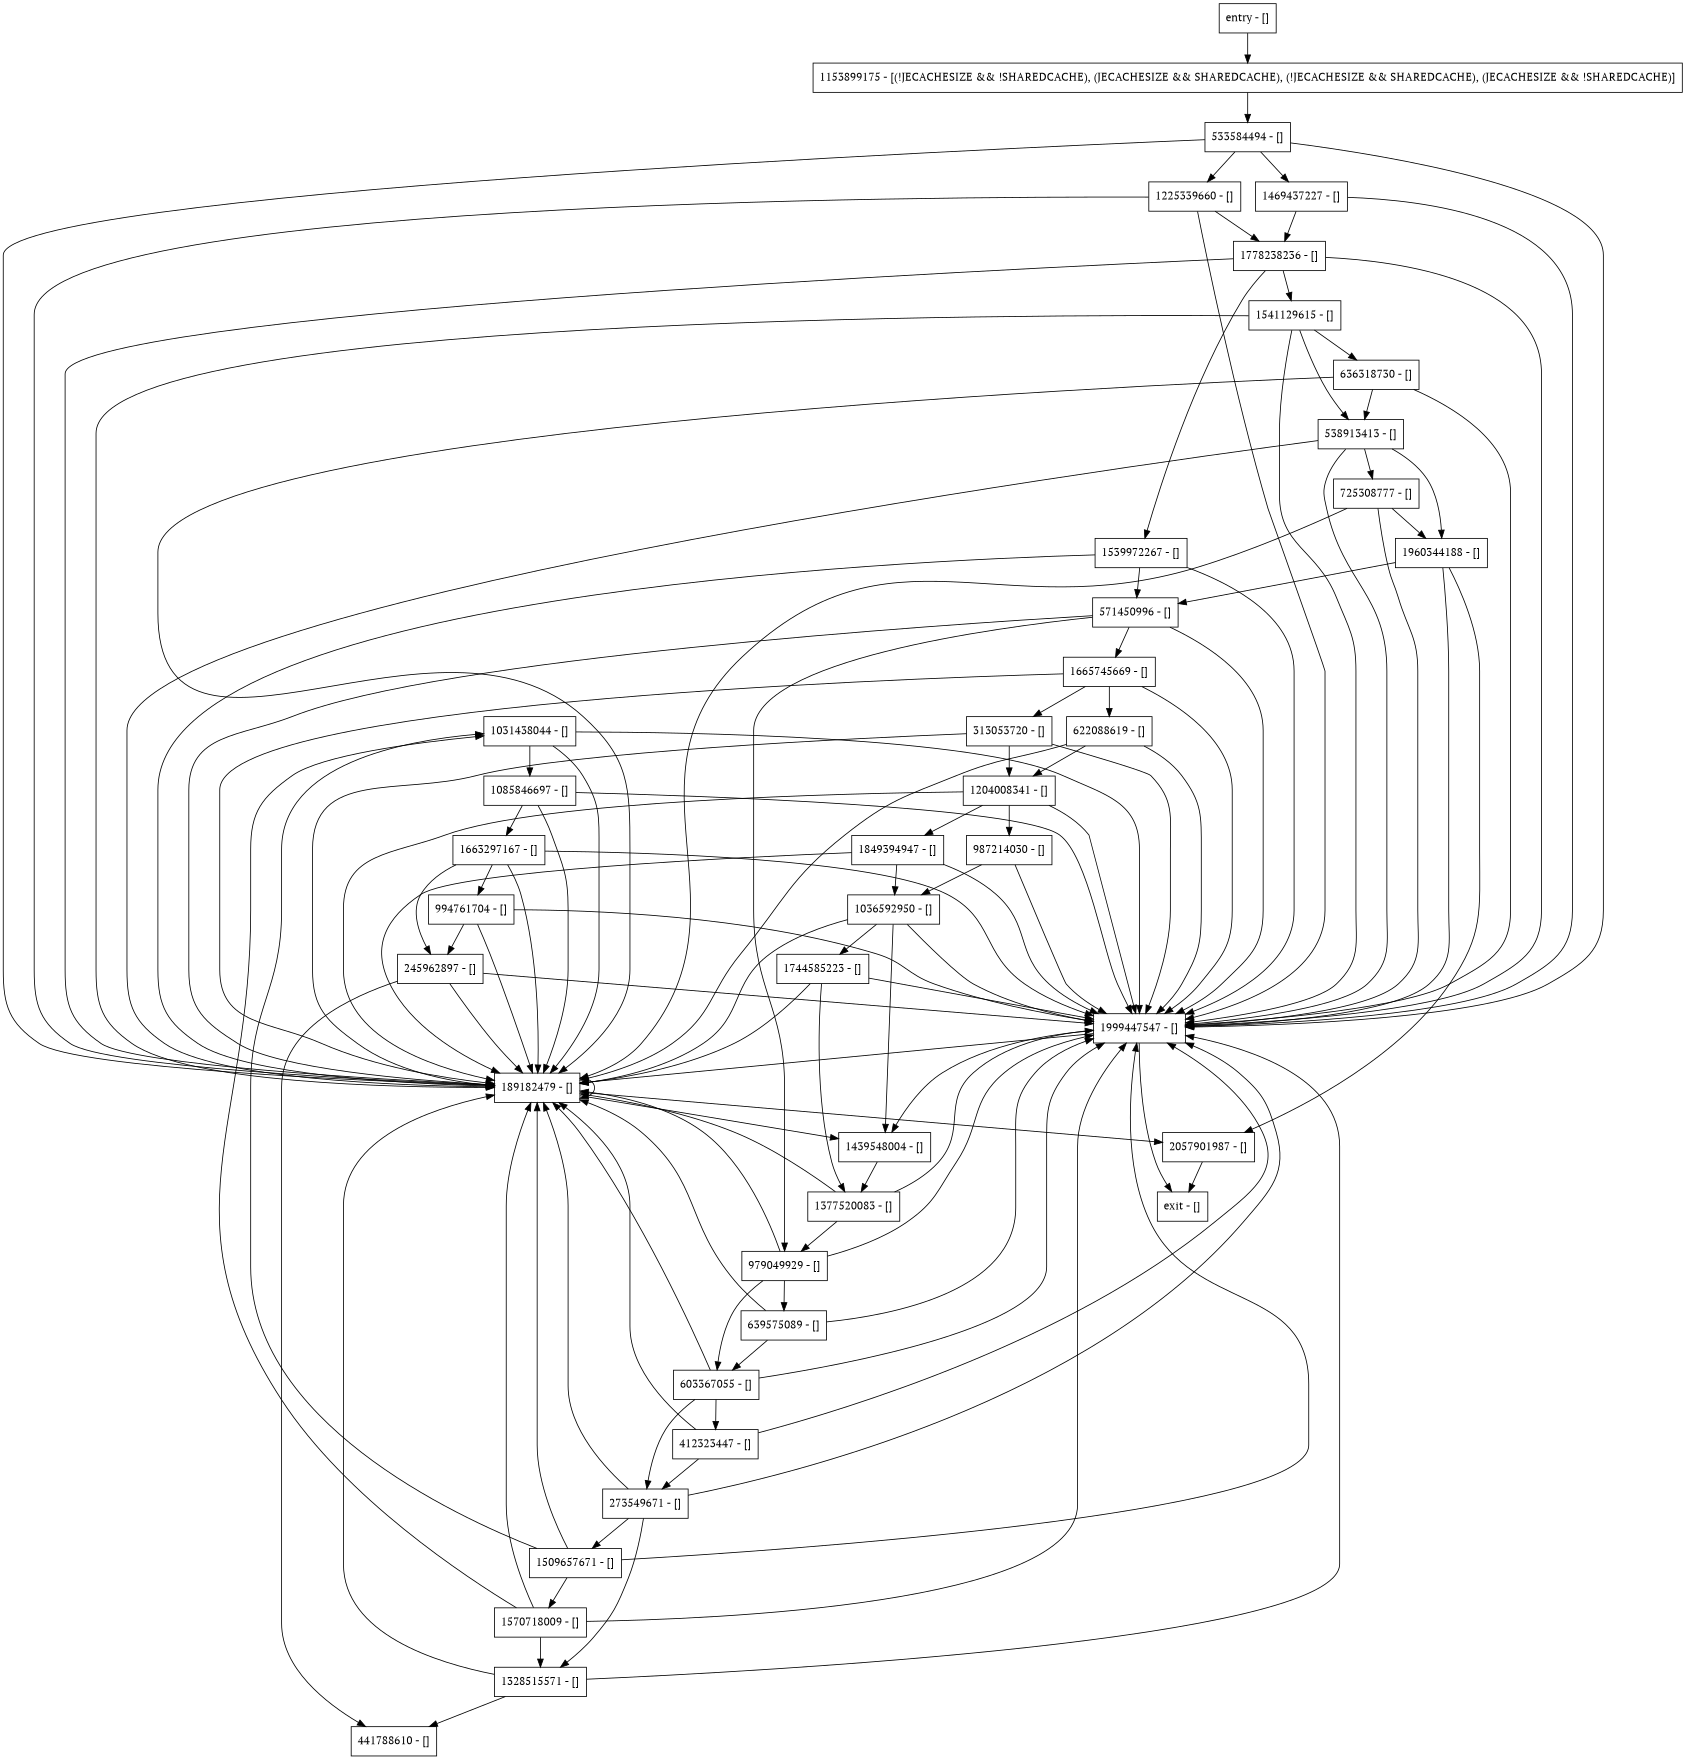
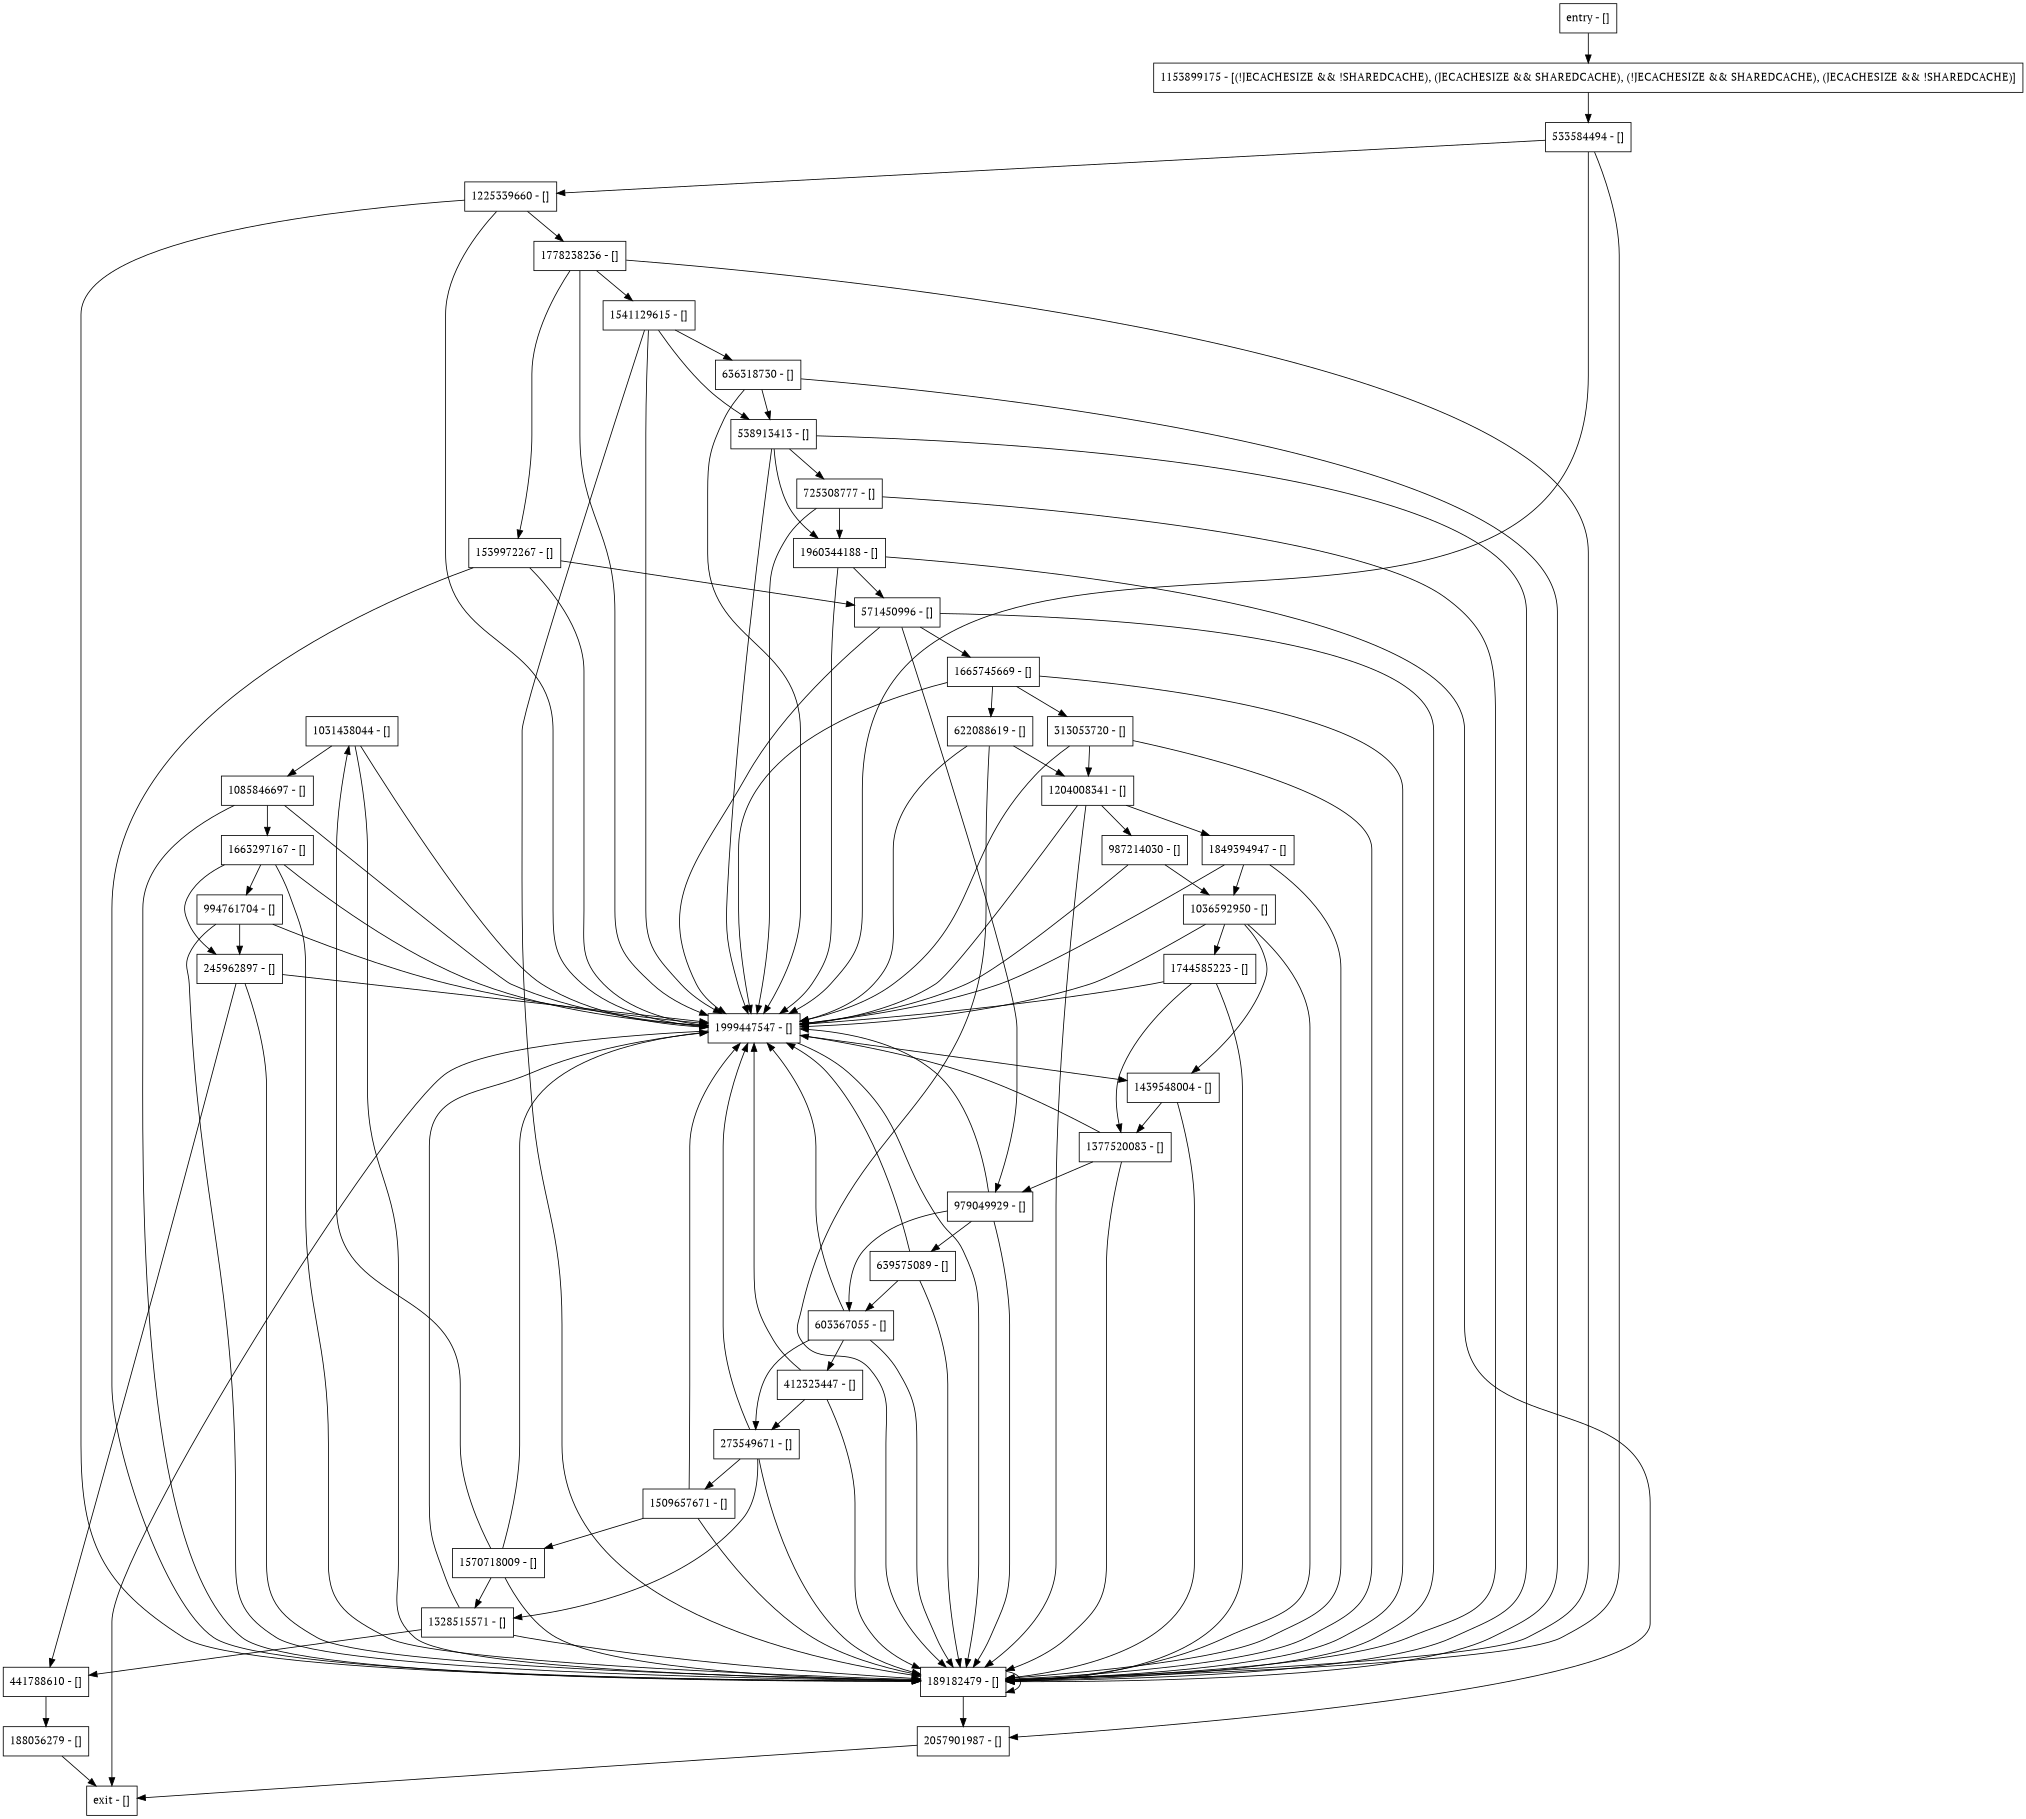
(1301, 197) -> none
(705, 1117) -> (1194, 1448)
(251, 1145) -> none
none -> (46, 1741)
